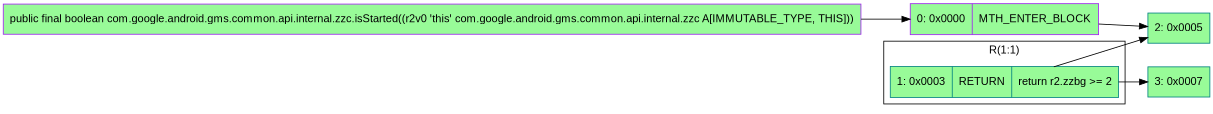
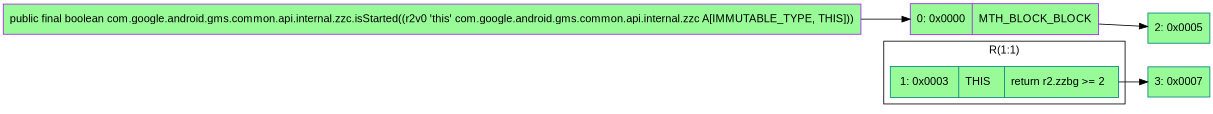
(1035, 19) -> (1035, 19)
(1097, 53) -> none
(982, 82) -> (978, 82)
